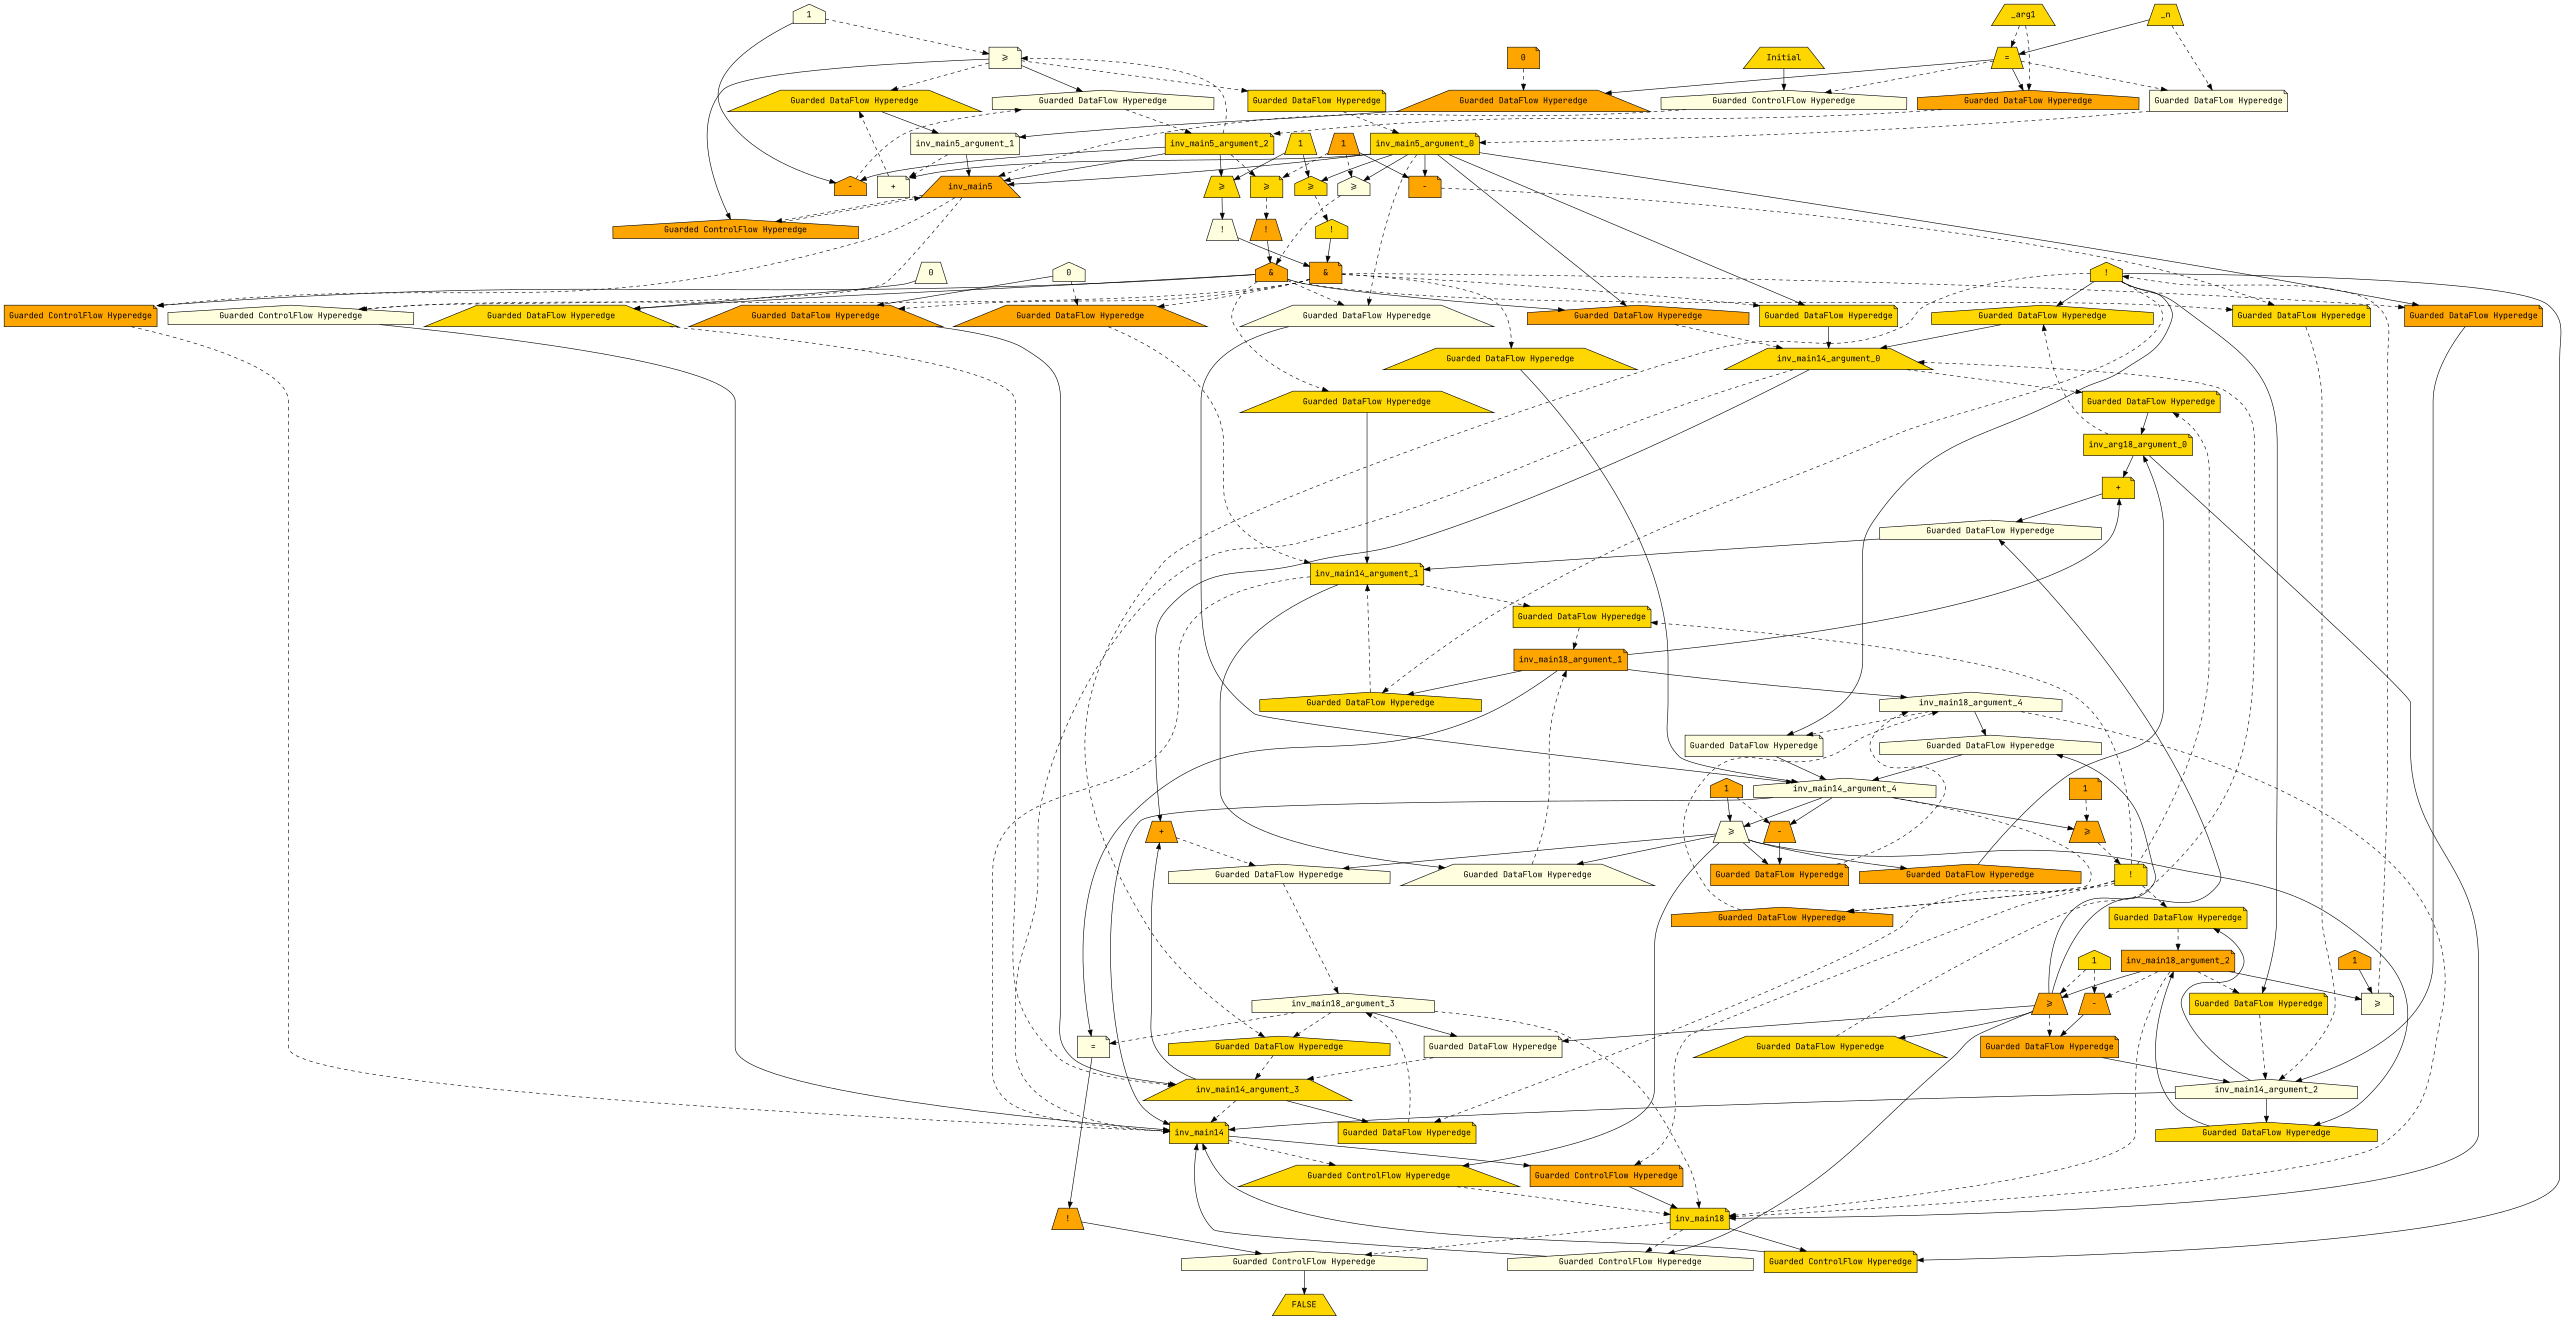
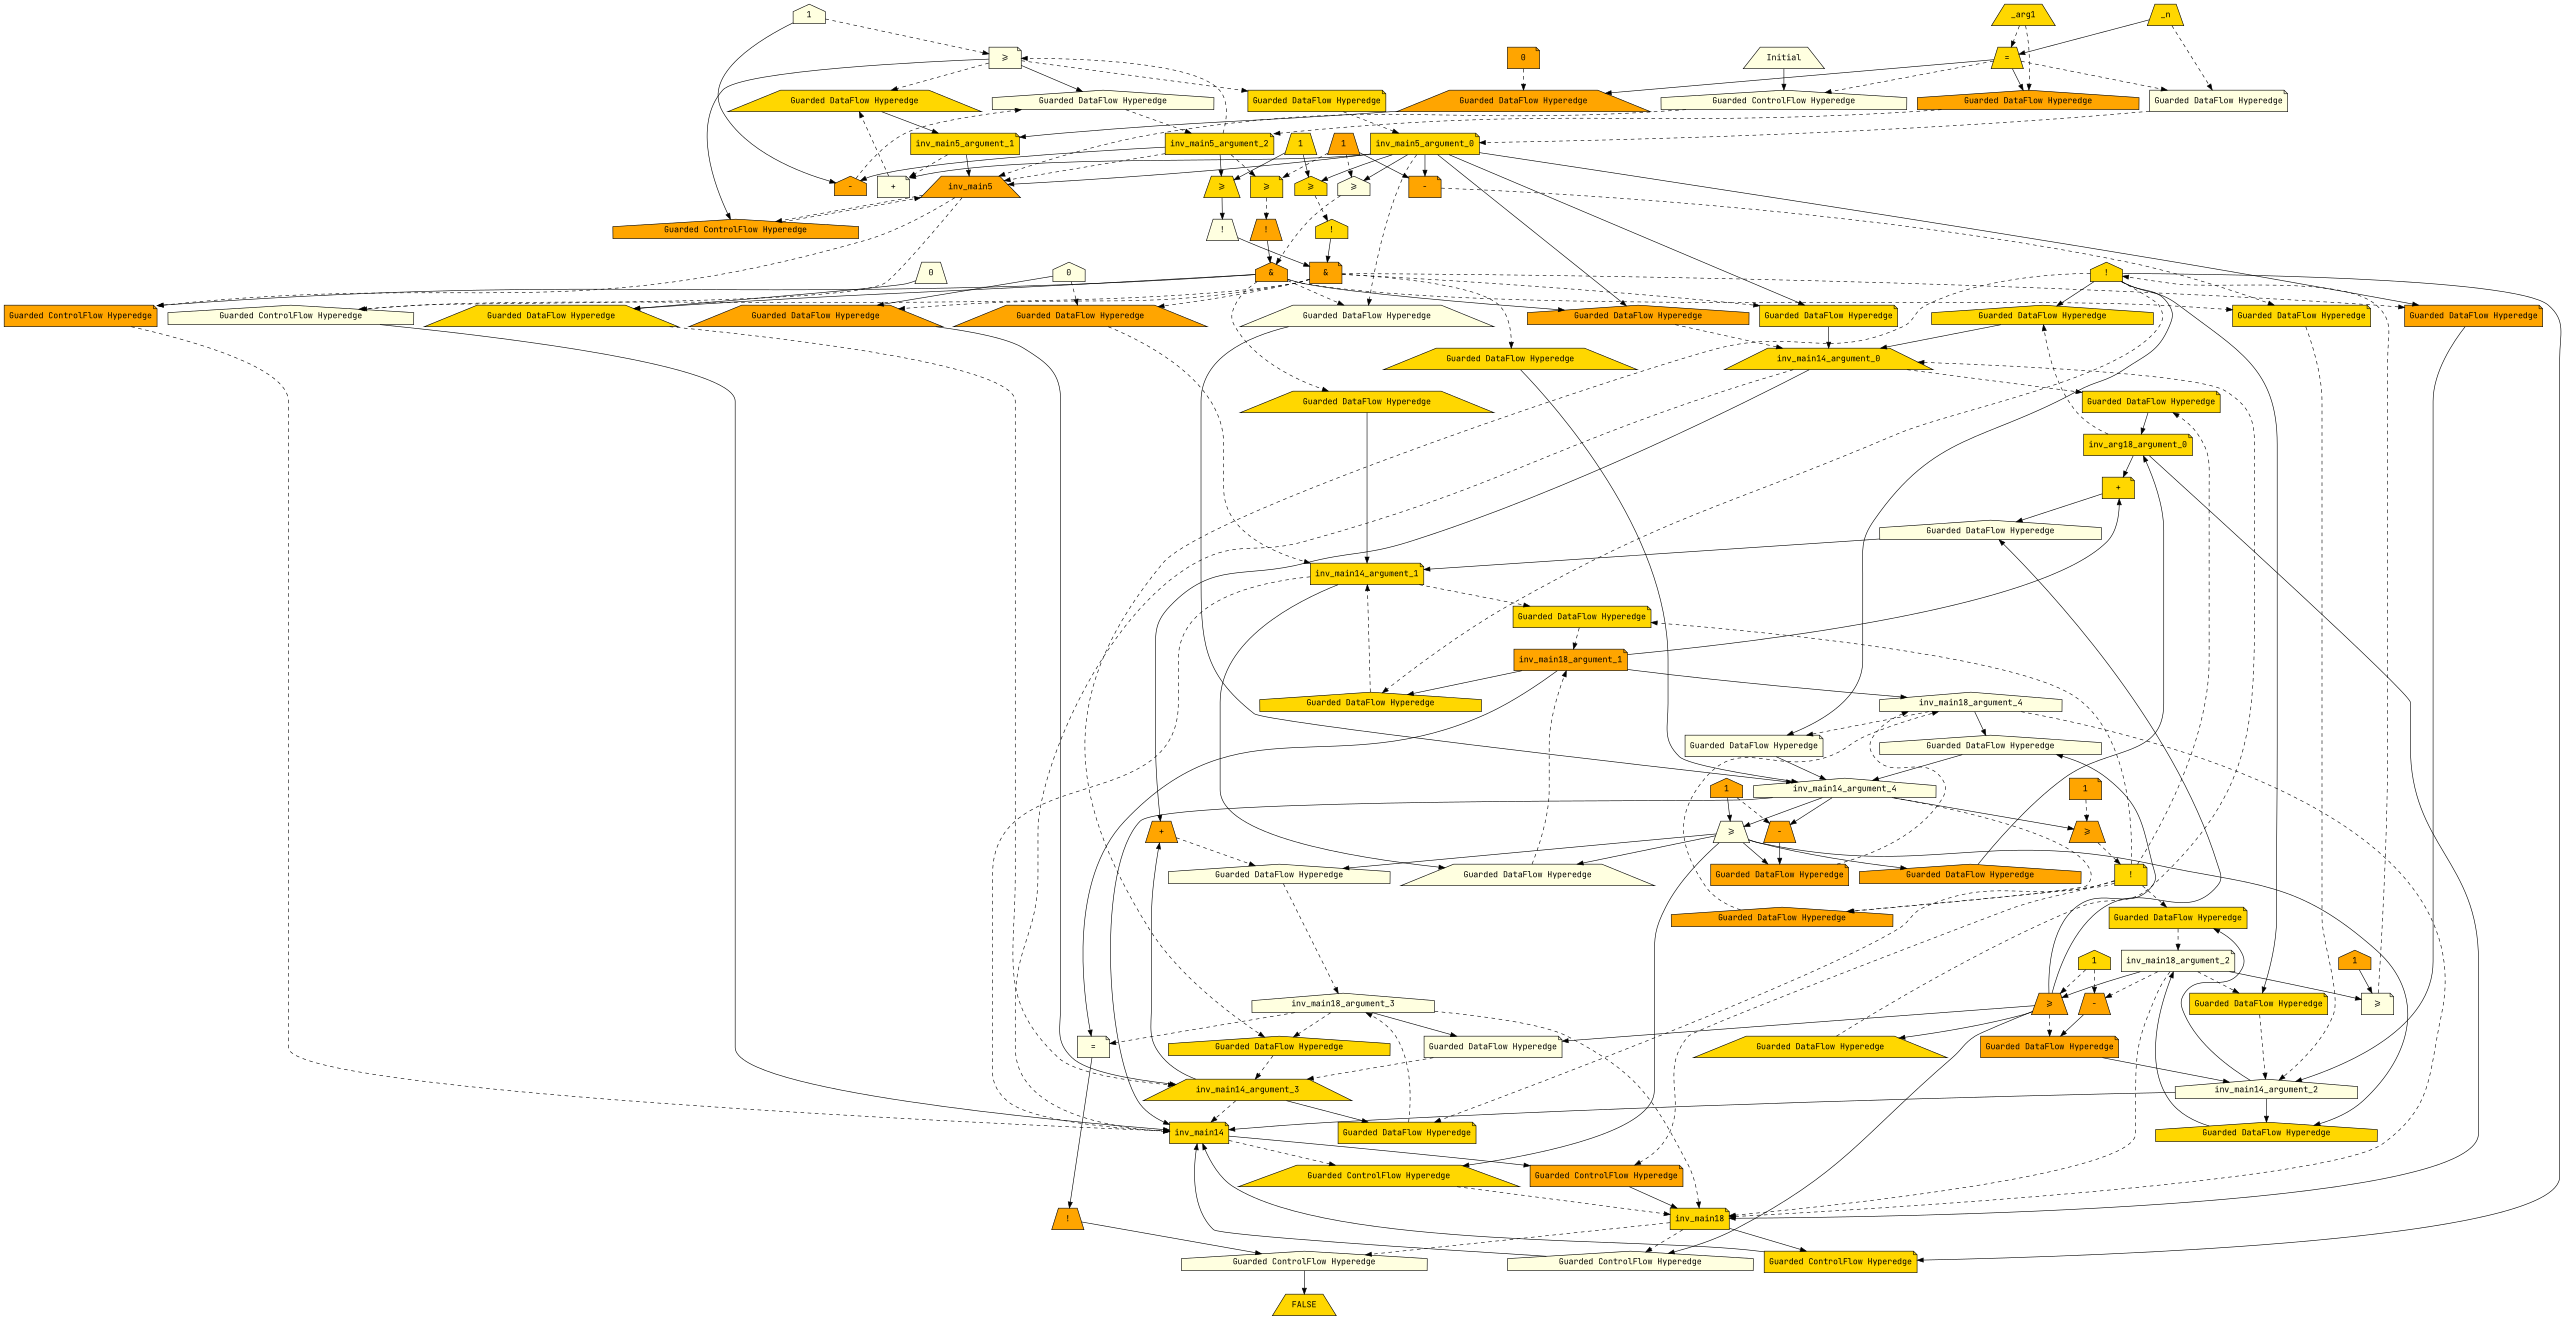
(1784, 58) -> (1784, 58)
(965, 144) -> (965, 144)
(1088, 167) -> (1088, 167)
(2178, 961) -> (2178, 961)
